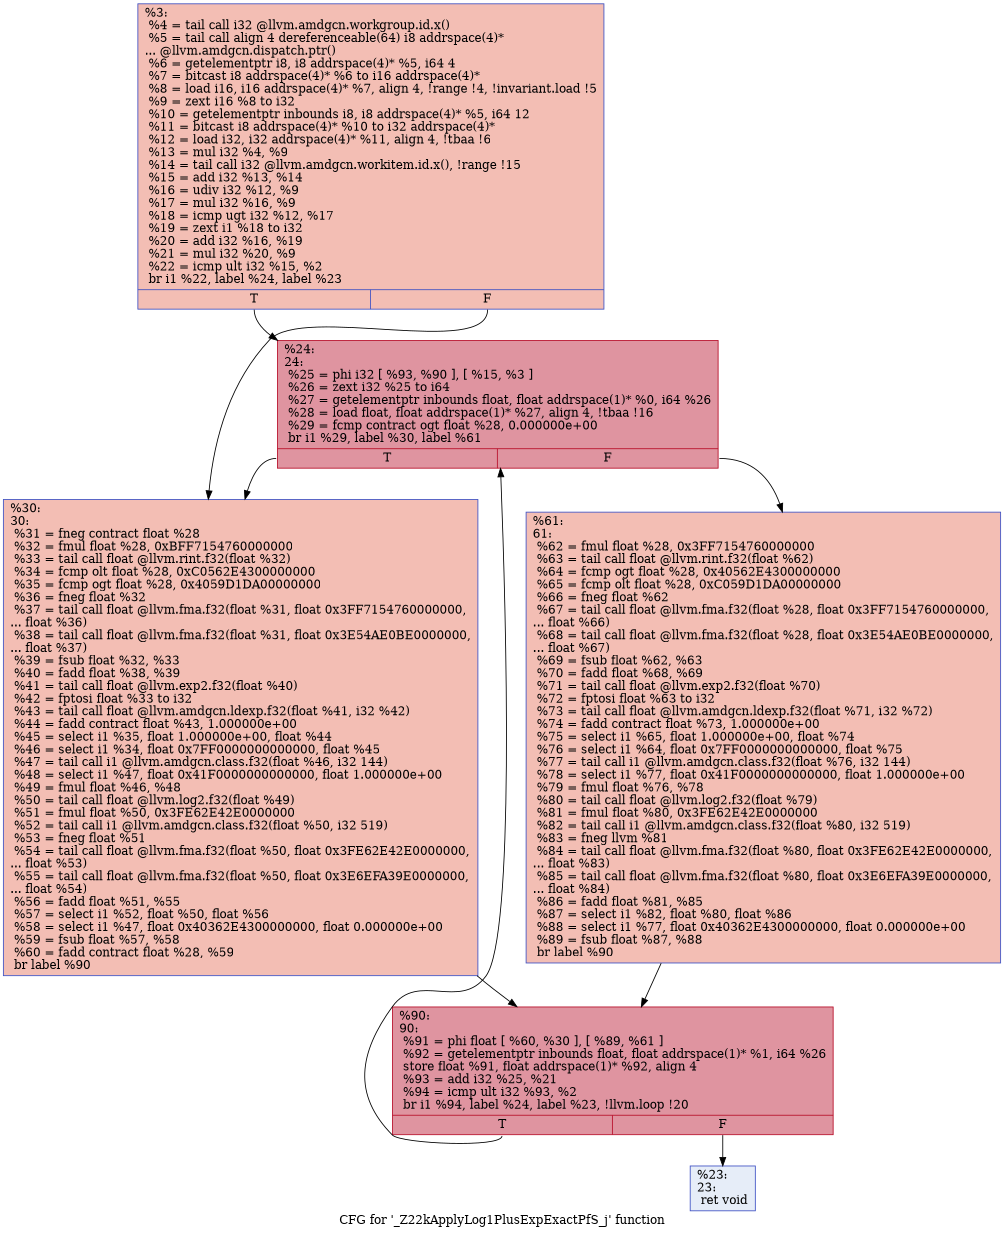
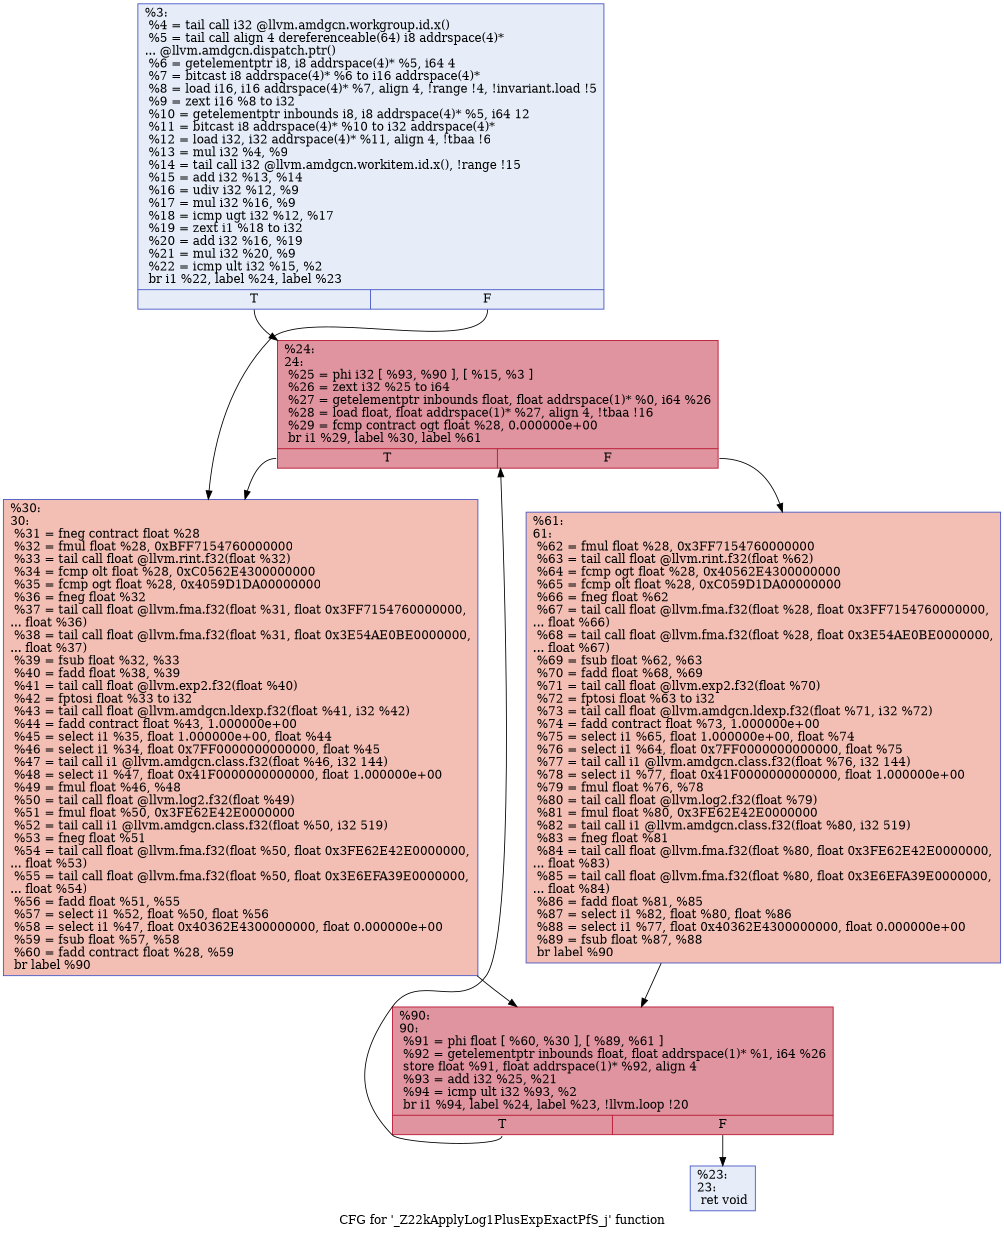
(371, 156) -> (371, 156)
(601, 839) -> (601, 839)
